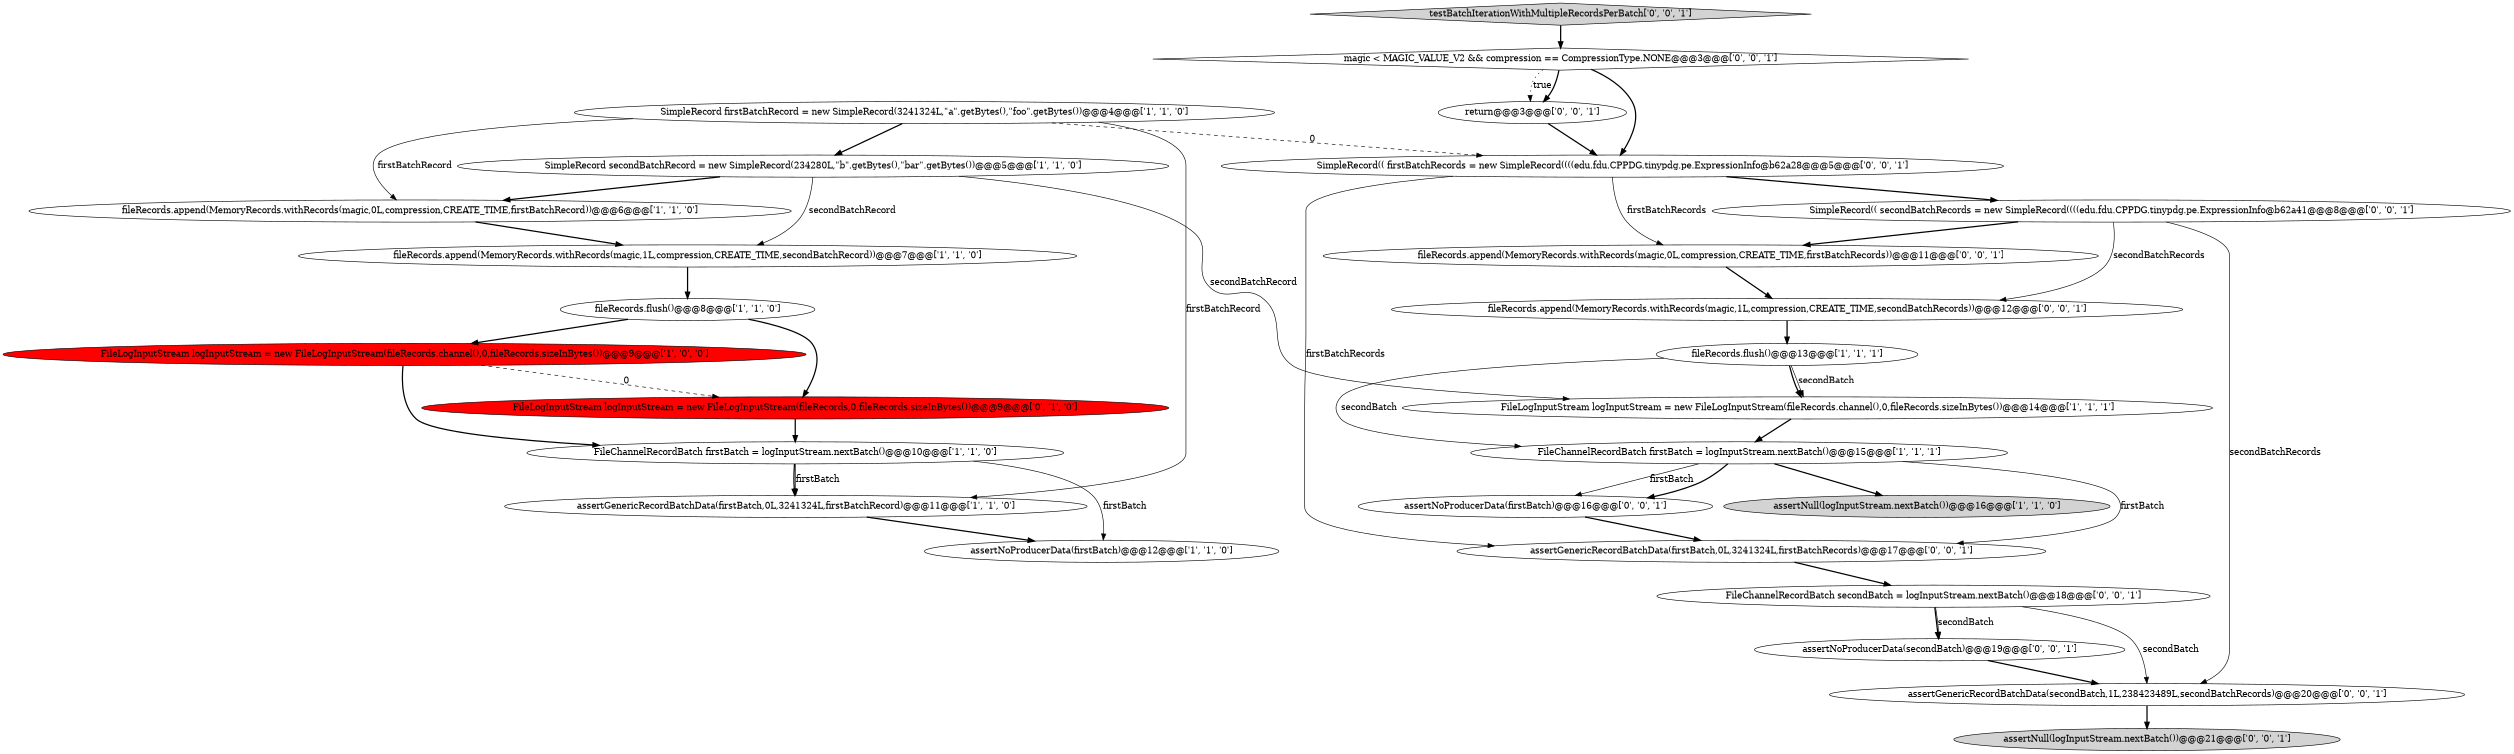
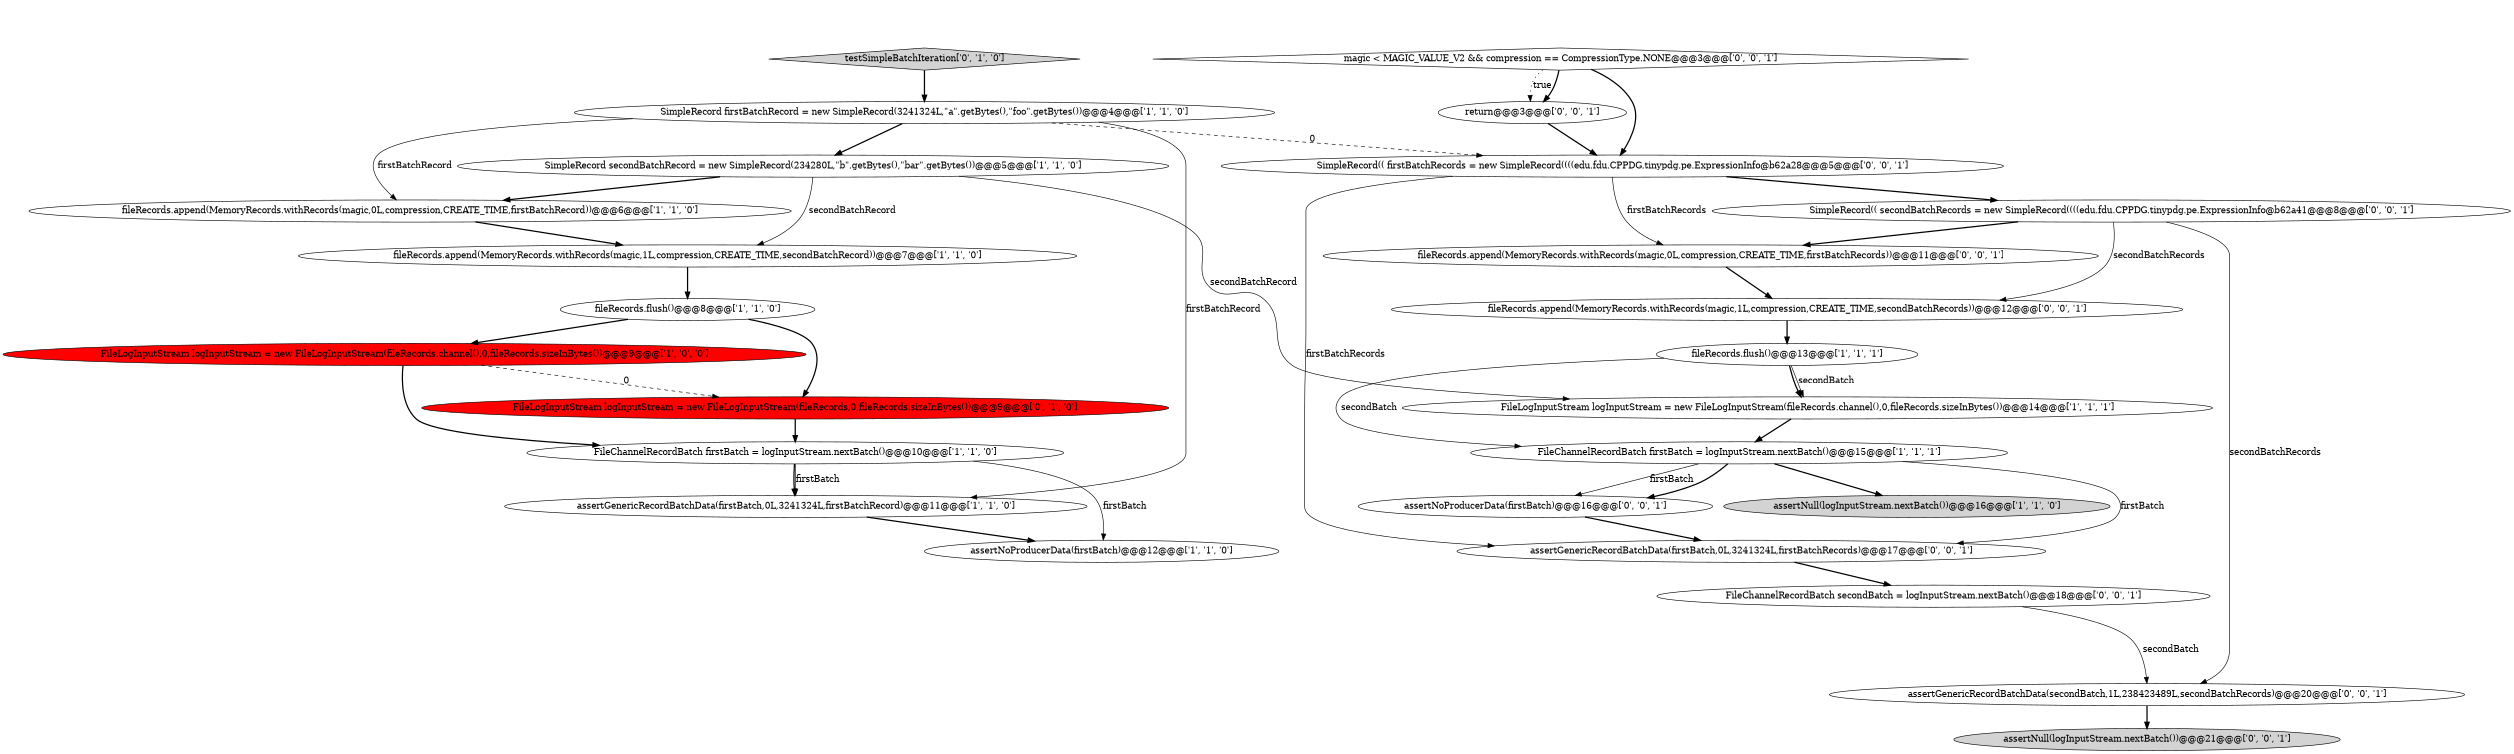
(1561, 14) -> none
none -> (924, 59)
(1940, 650) -> none
